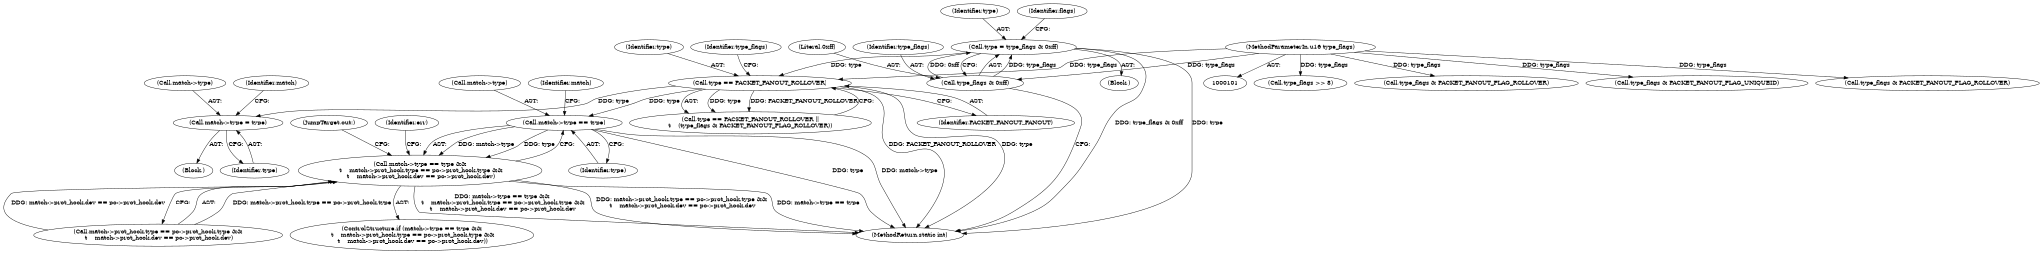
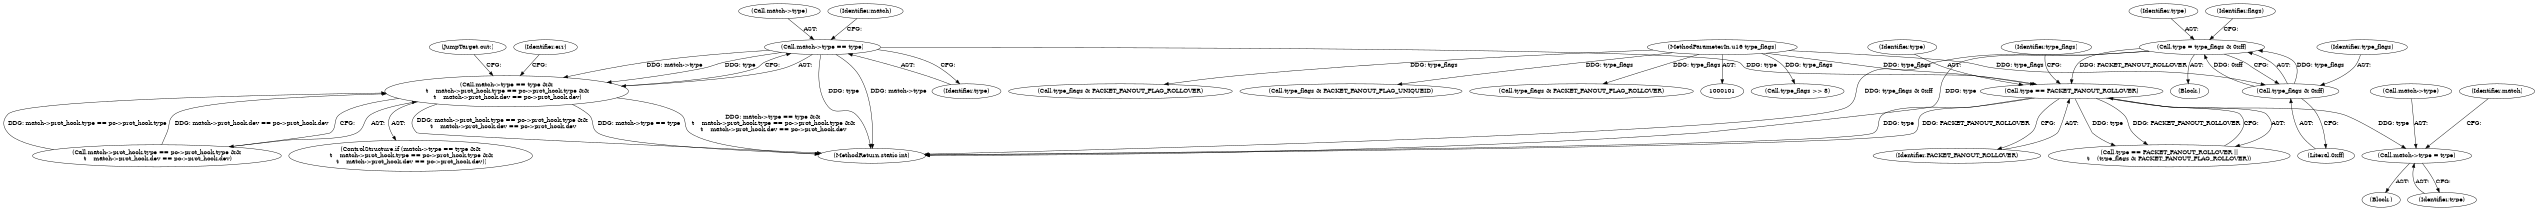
(846, 65) -> (2133, 65)
(647, 99) -> (1458, 51)
(996, 123) -> (1957, 156)
(1065, 163) -> (2319, 118)
